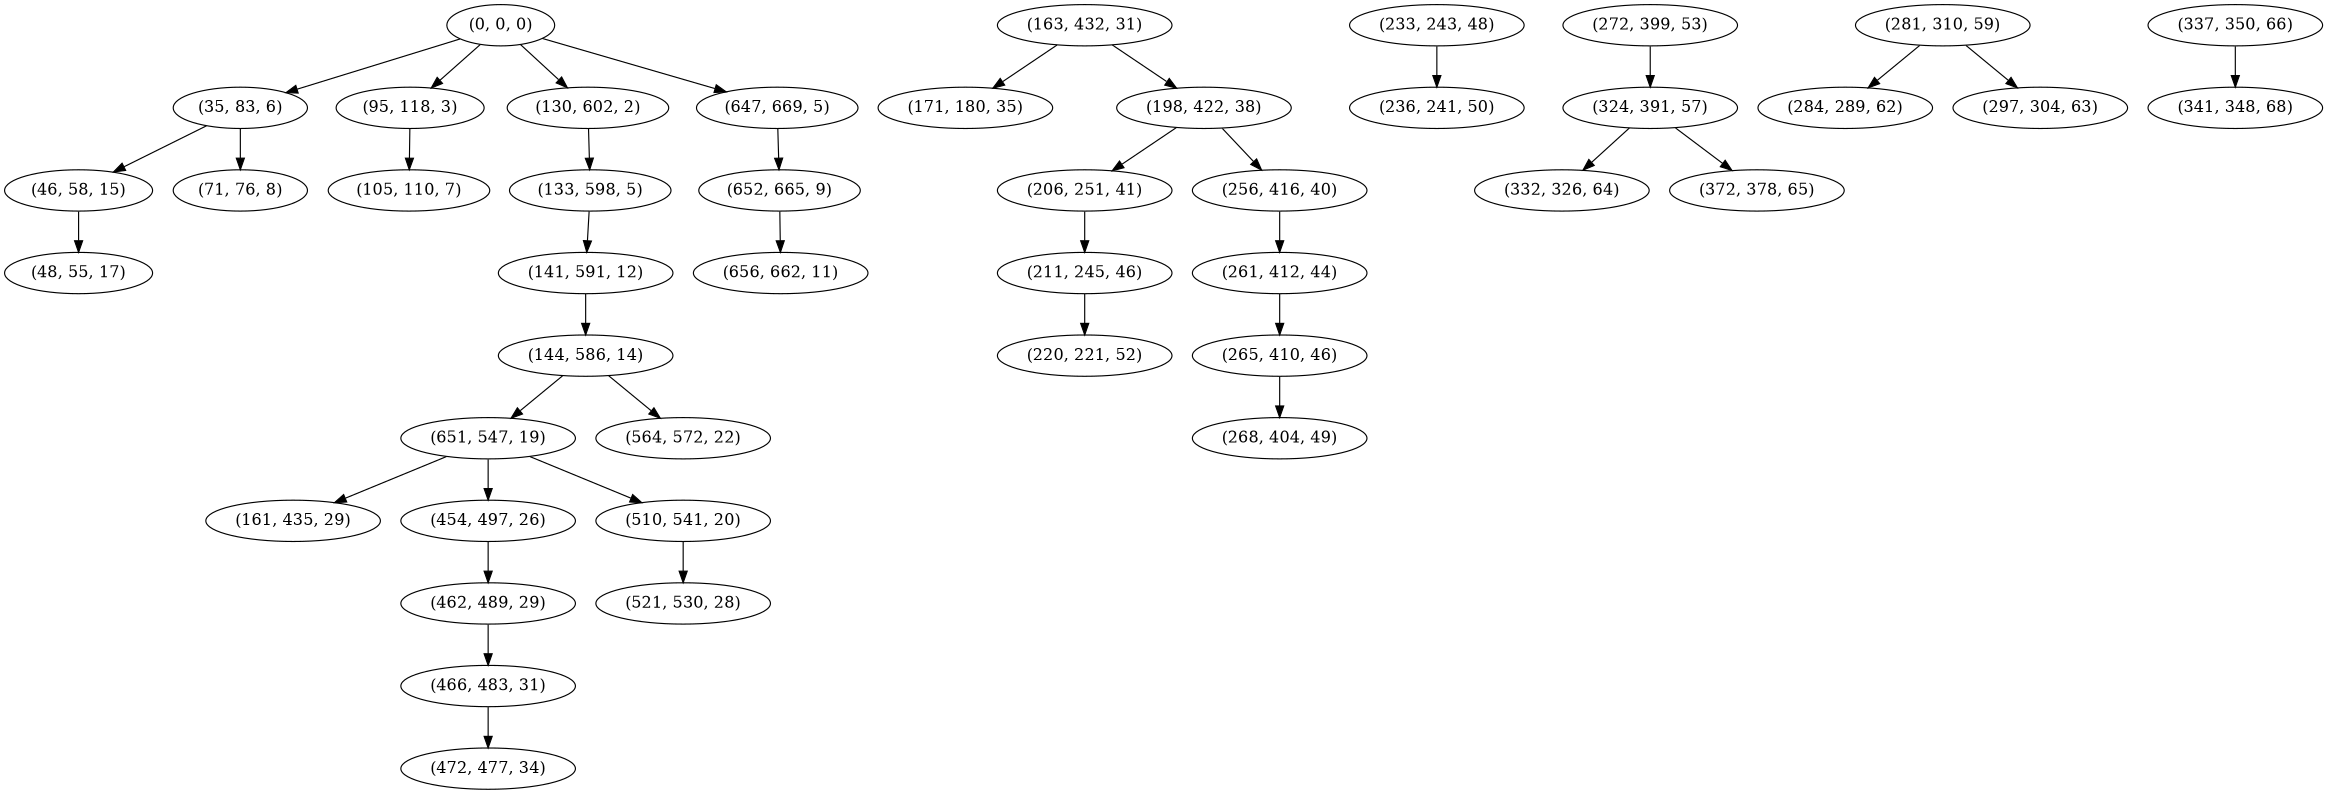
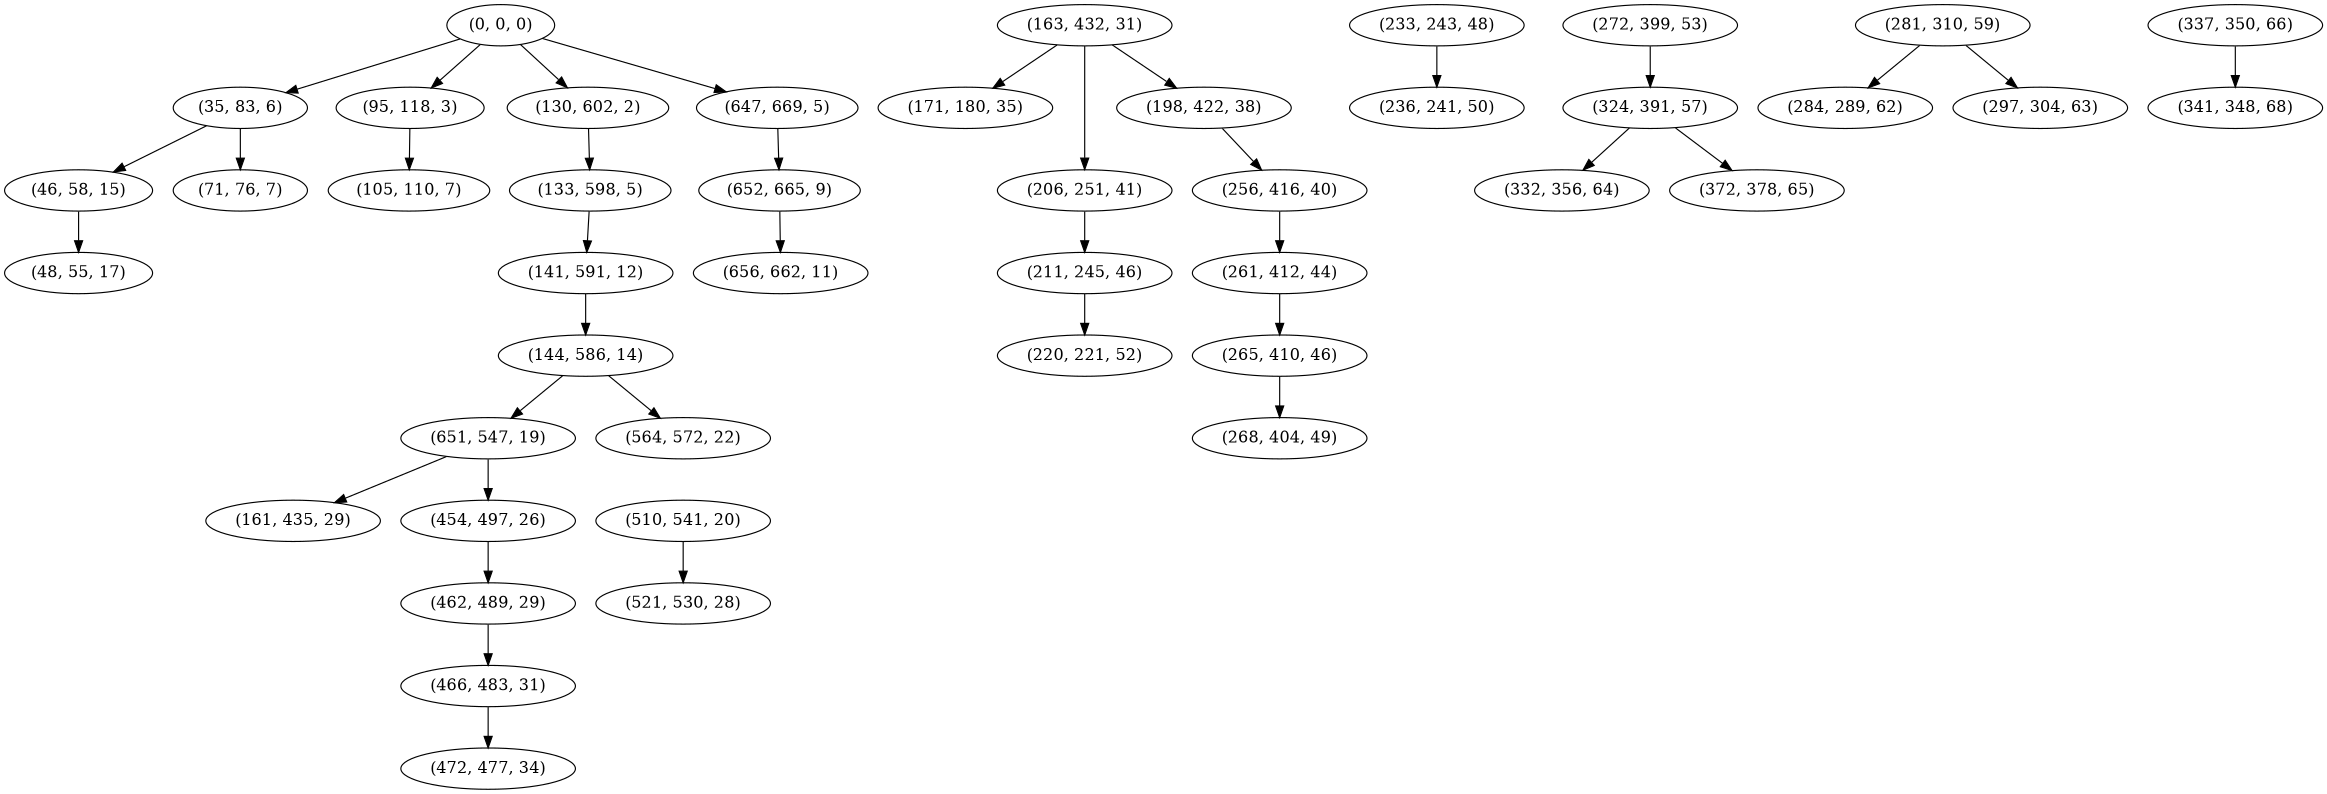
(1149, 146) -> (1085, 102)
(240, 190) -> (240, 190)
(1562, 190) -> (1562, 190)
(580, 477) -> none
